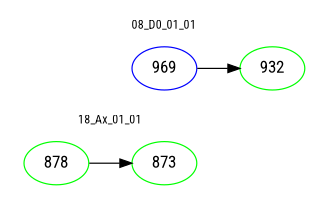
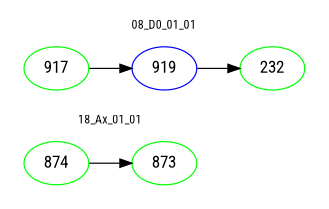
none -> (56, 68)
(164, 68) -> (164, 68)
(272, 68) -> (272, 68)
(56, 163) -> (56, 163)
